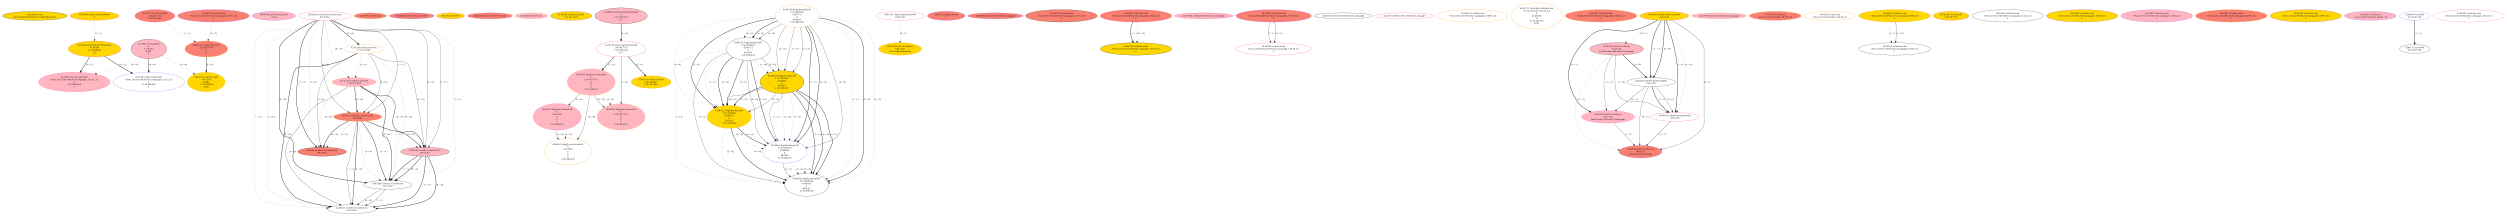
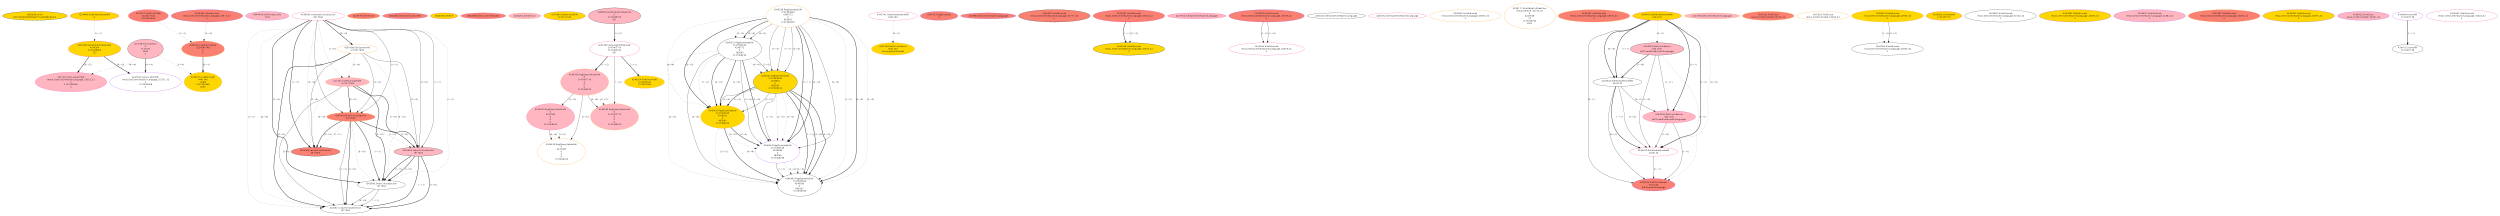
none -> (1661, 134)
